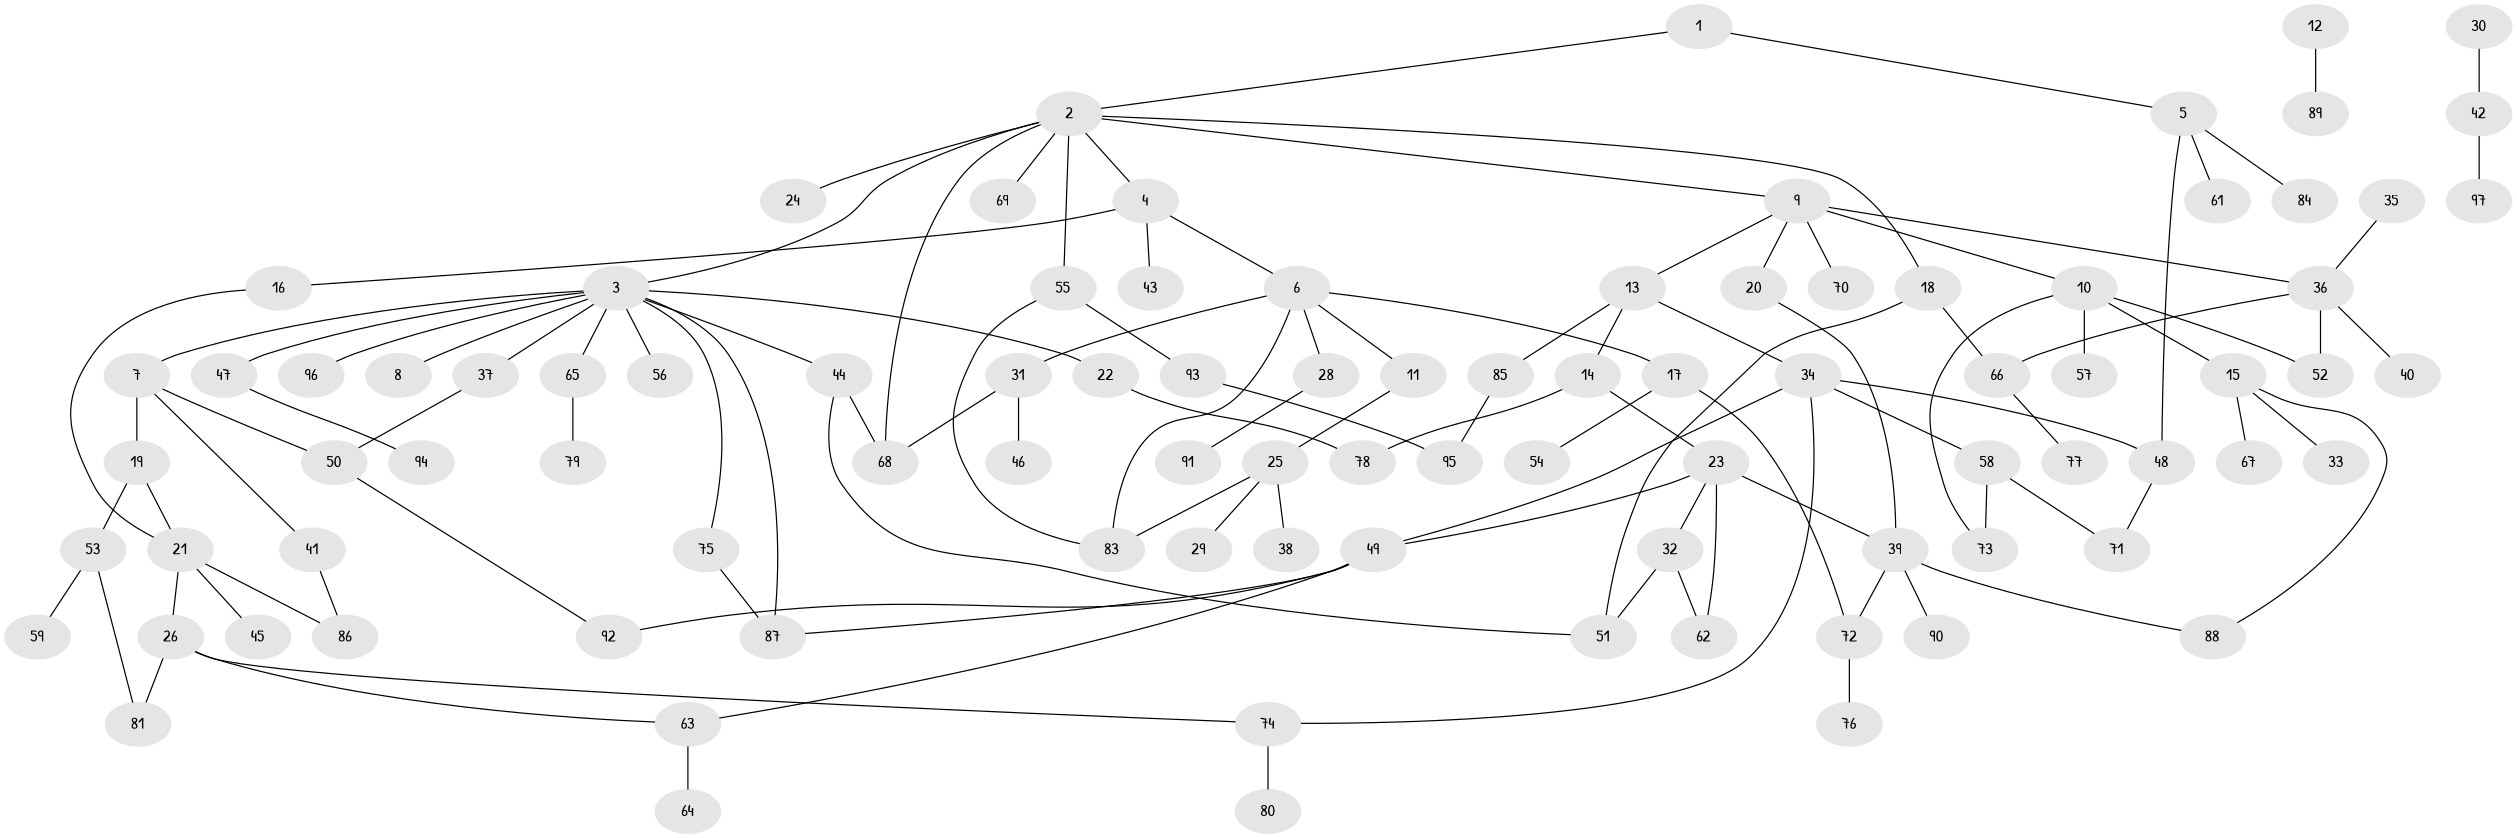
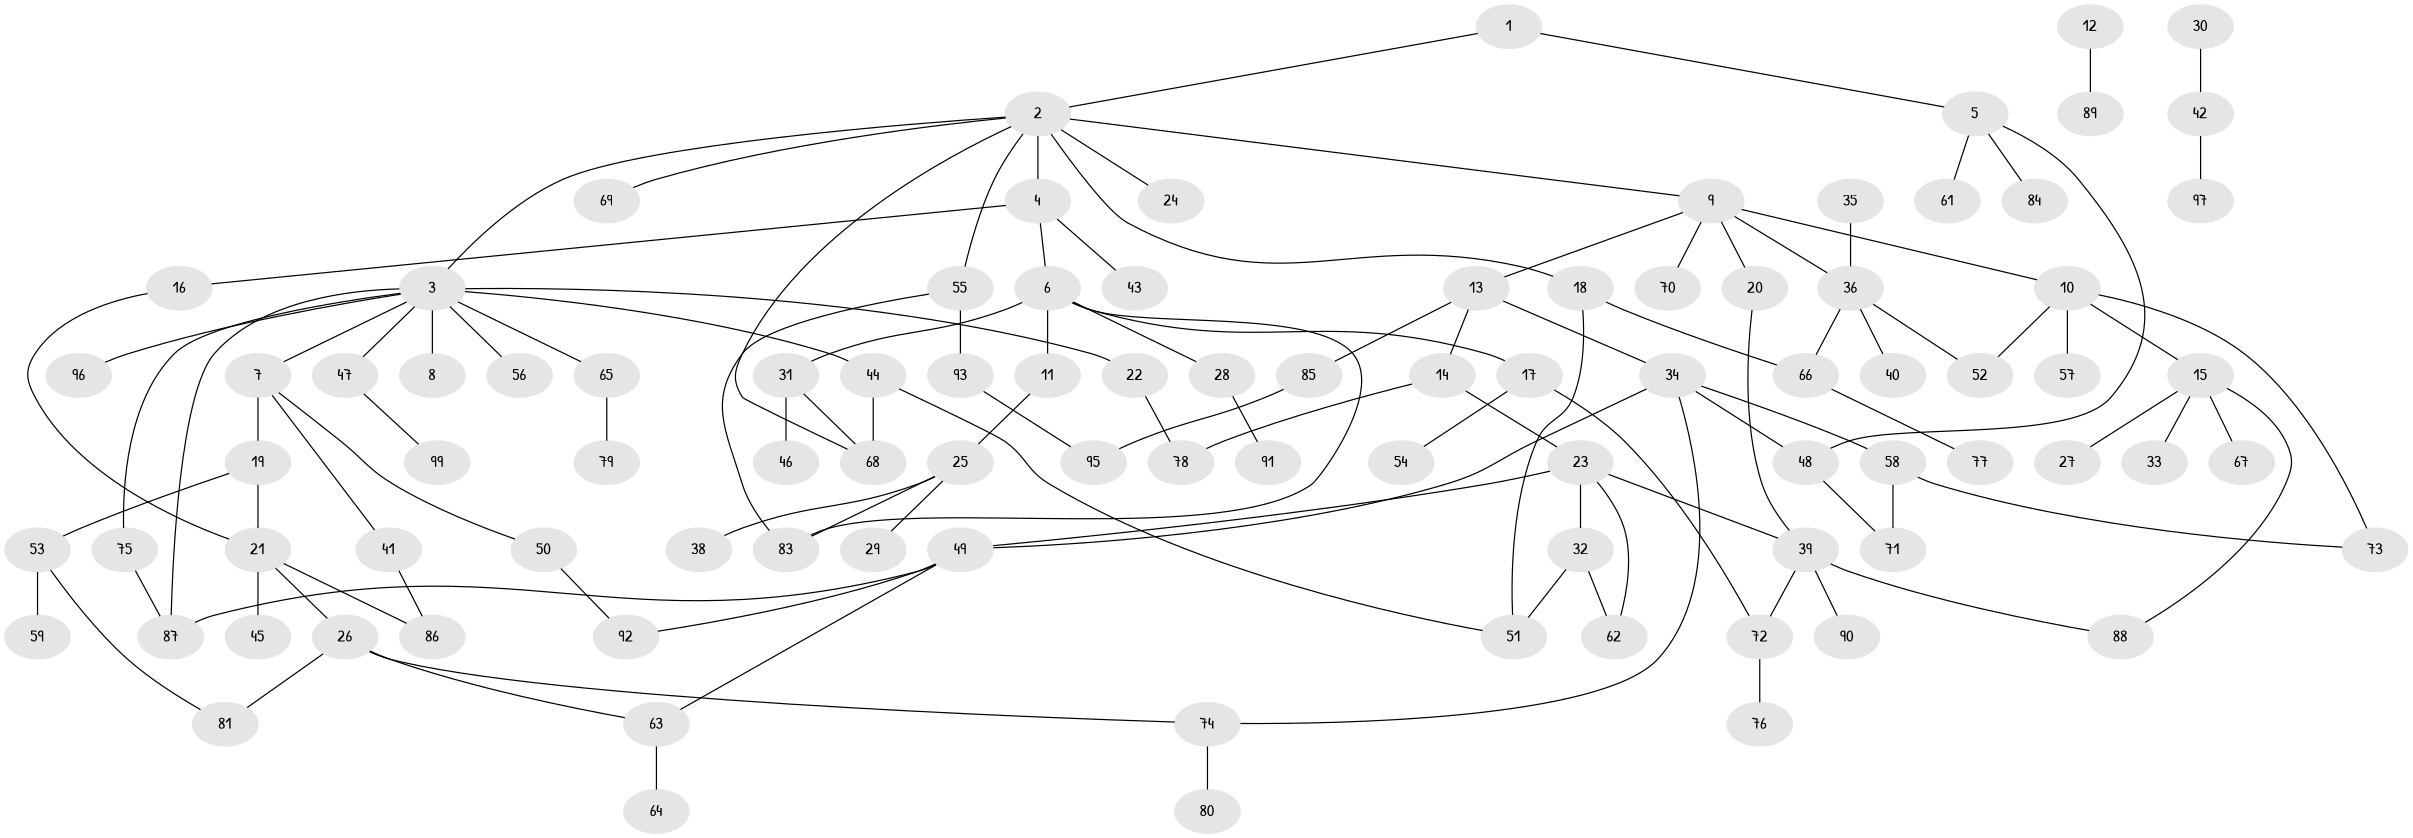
(486, 375) -> none
(421, 463) -> (437, 463)
none -> (2067, 463)
